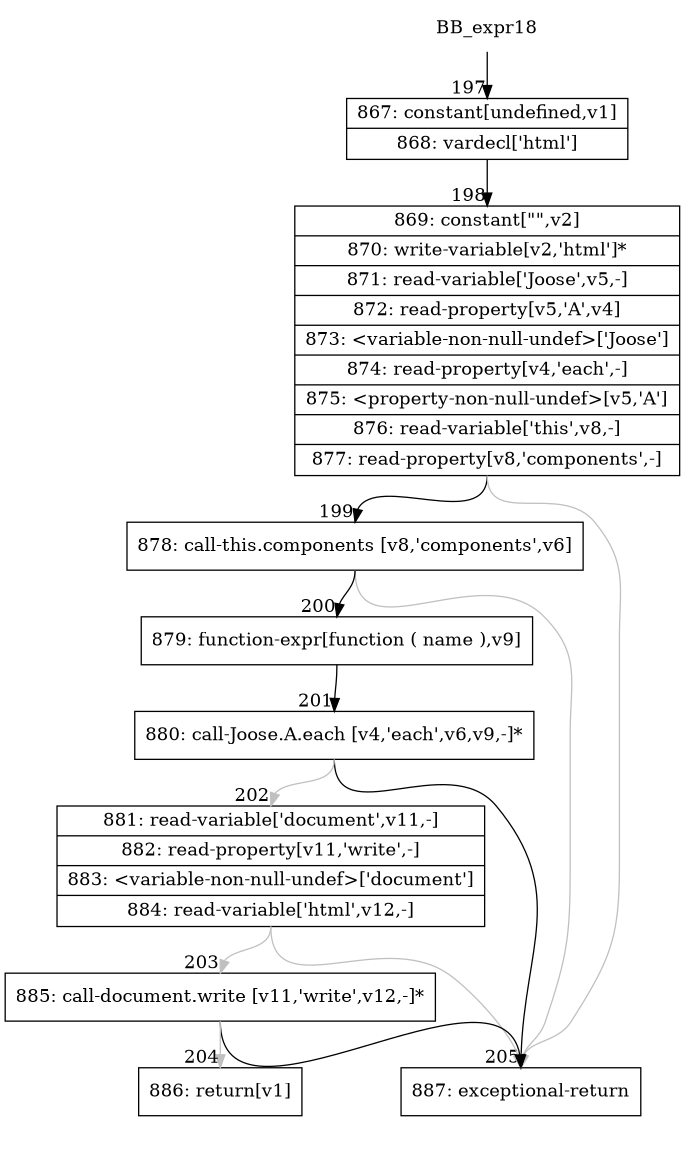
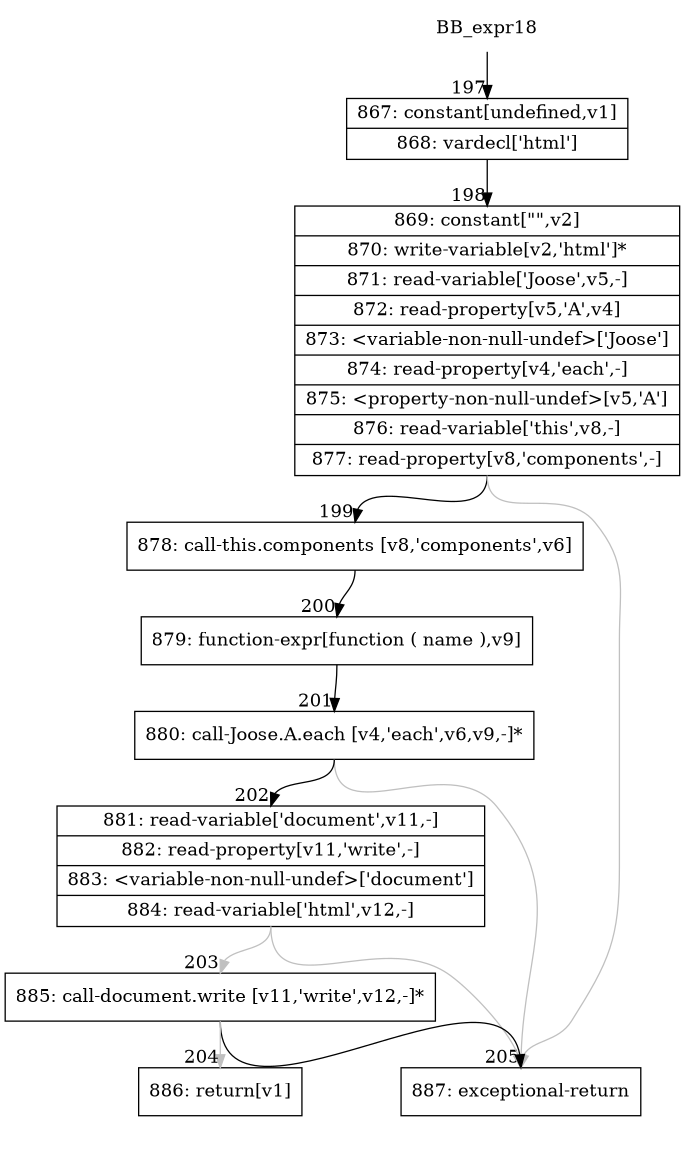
(570, 728) -> none
(309, 781) -> (309, 781)
(517, 835) -> (517, 835)
